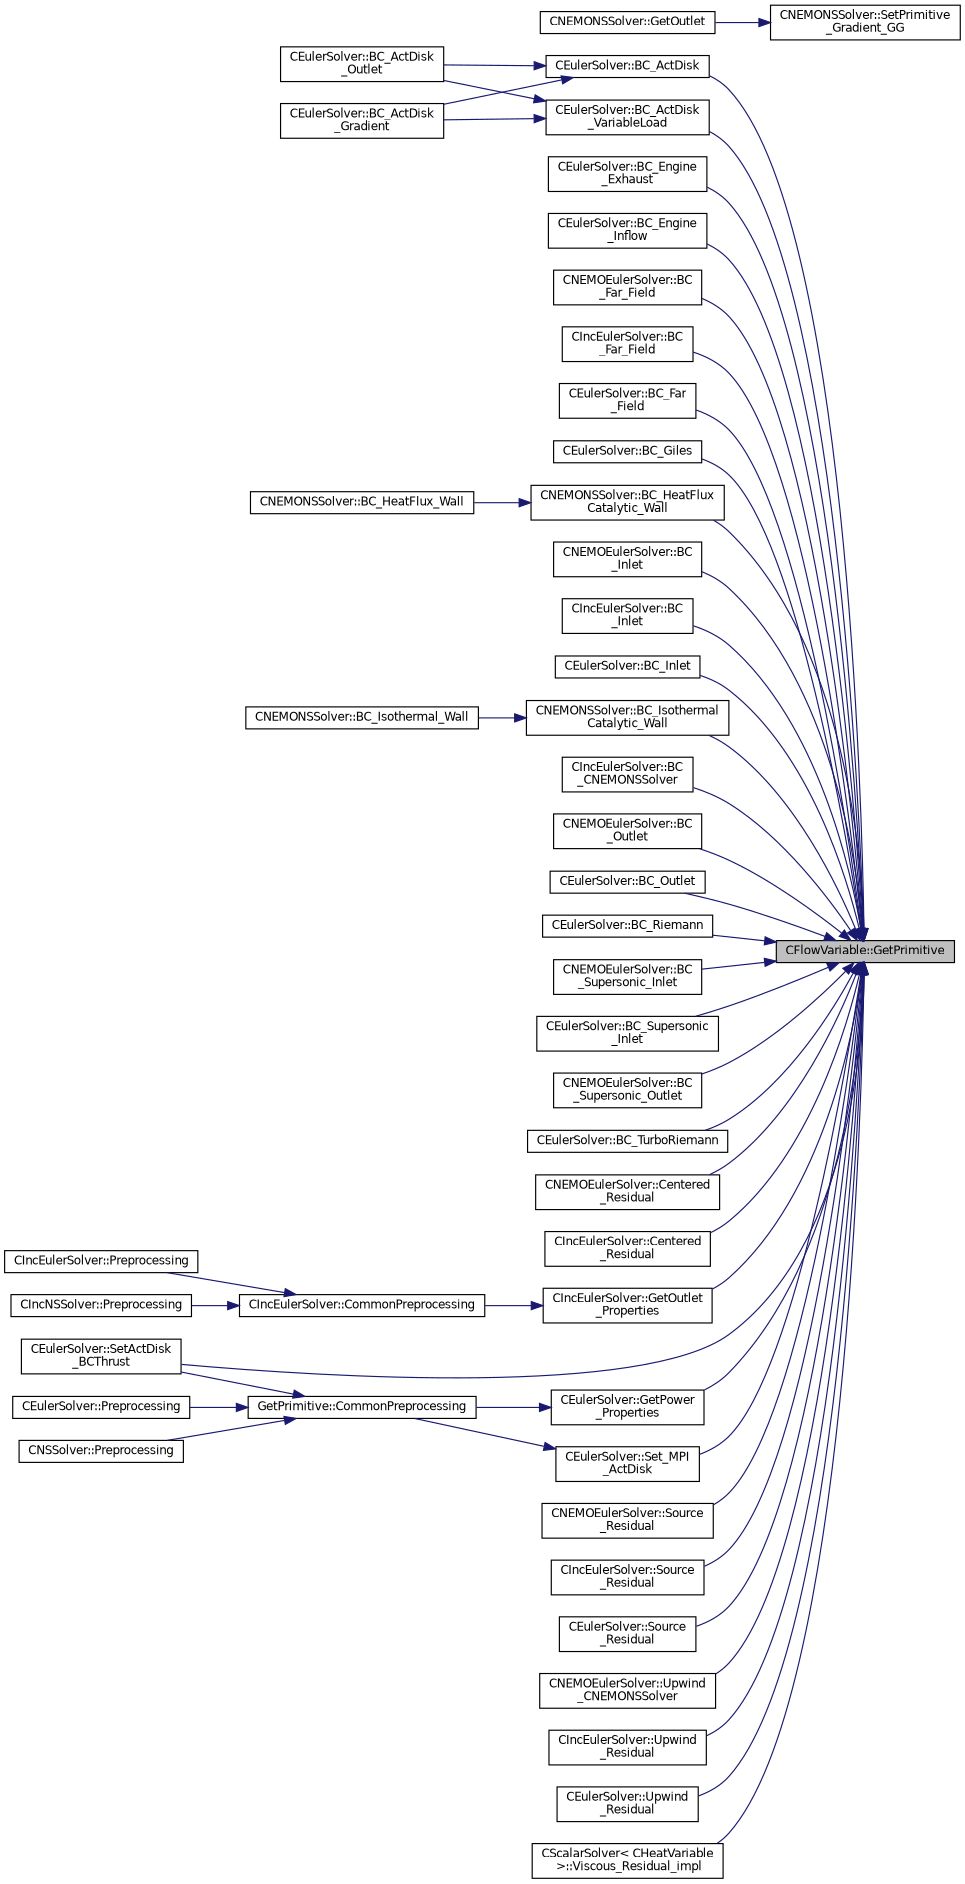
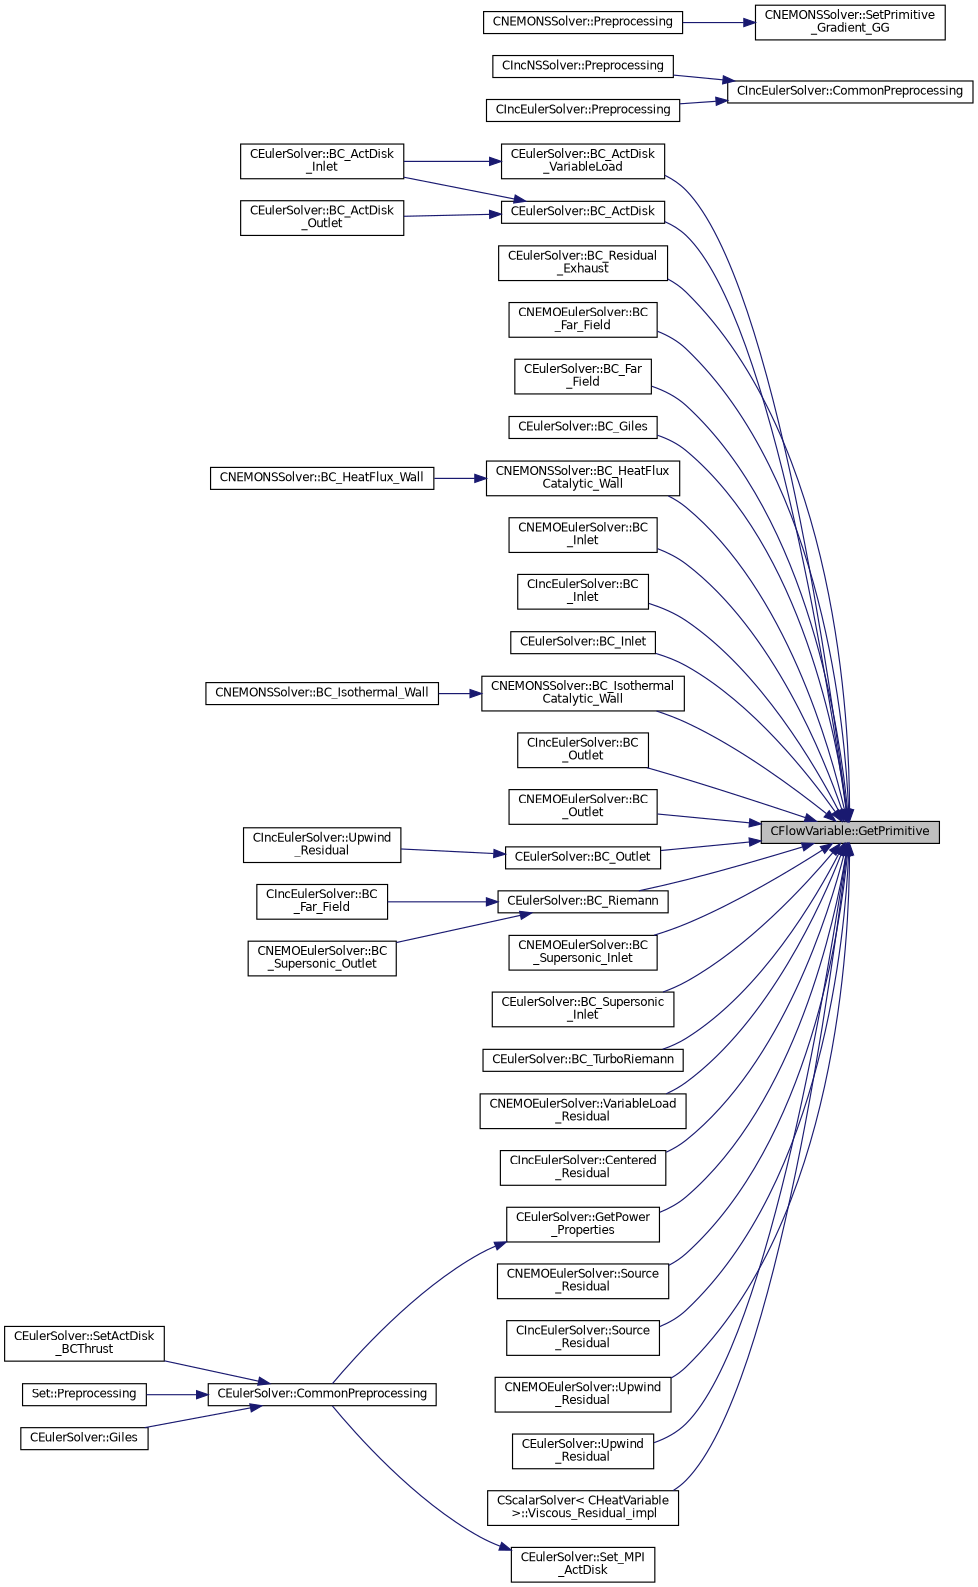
(628, 23) -> (583, 23)
(485, 89) -> none
(362, 121) -> (322, 161)
(628, 174) -> (583, 263)
(628, 231) -> none
(816, 623) -> (437, 902)
(628, 775) -> (583, 750)
(779, 1030) -> (458, 929)
(823, 1179) -> none
(628, 1192) -> (583, 1111)
(628, 1306) -> none
(656, 1361) -> none
(830, 1369) -> (447, 851)
(101, 1407) -> (84, 1439)
(362, 1407) -> (322, 1395)
(101, 1451) -> (84, 1395)
(628, 1634) -> none
(628, 1691) -> (583, 1395)
